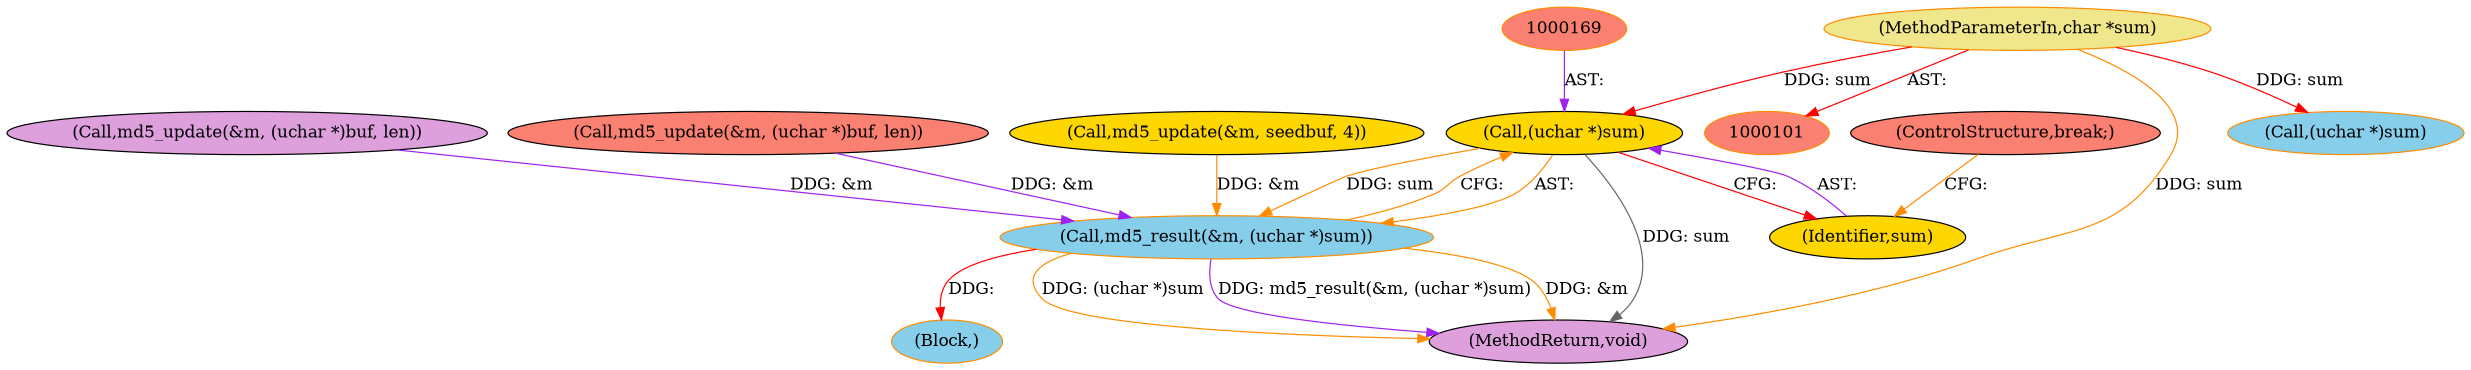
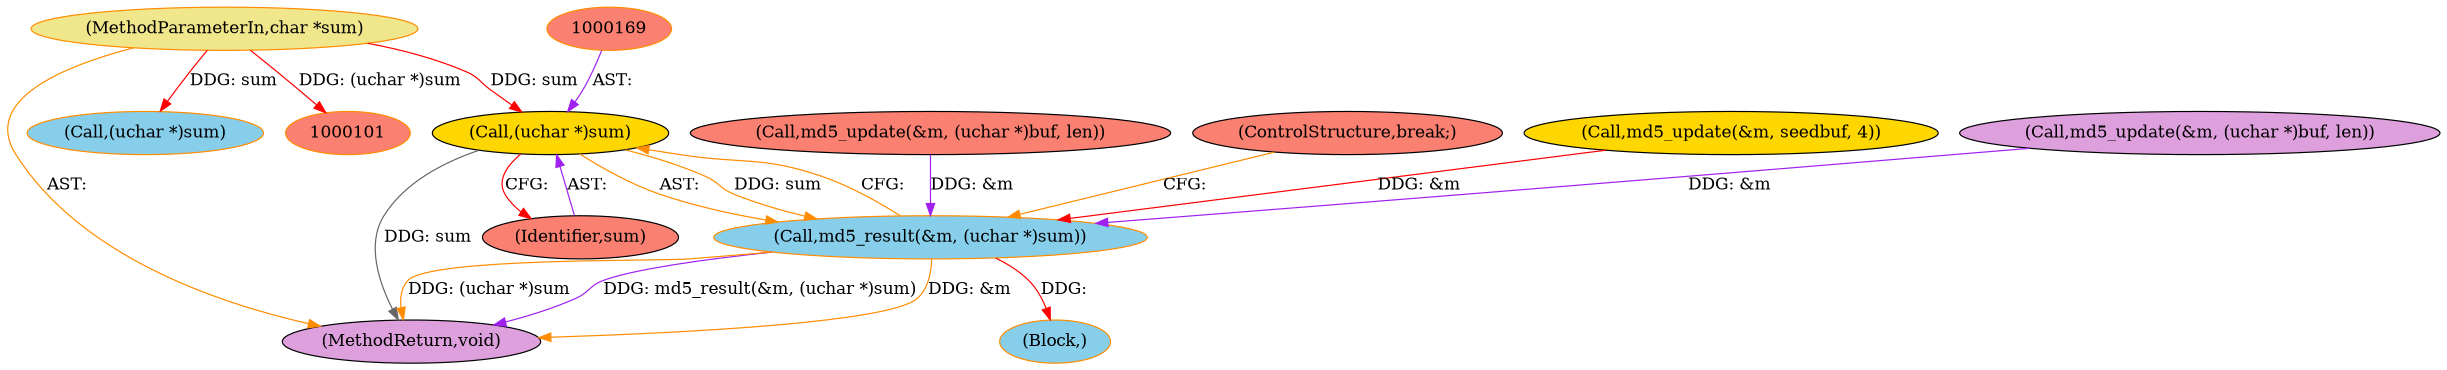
(1930, 81) -> (380, 81)
(1217, 179) -> (1338, 184)
(1941, 182) -> (1147, 183)
(2199, 185) -> (70, 185)
(1868, 237) -> (580, 237)
